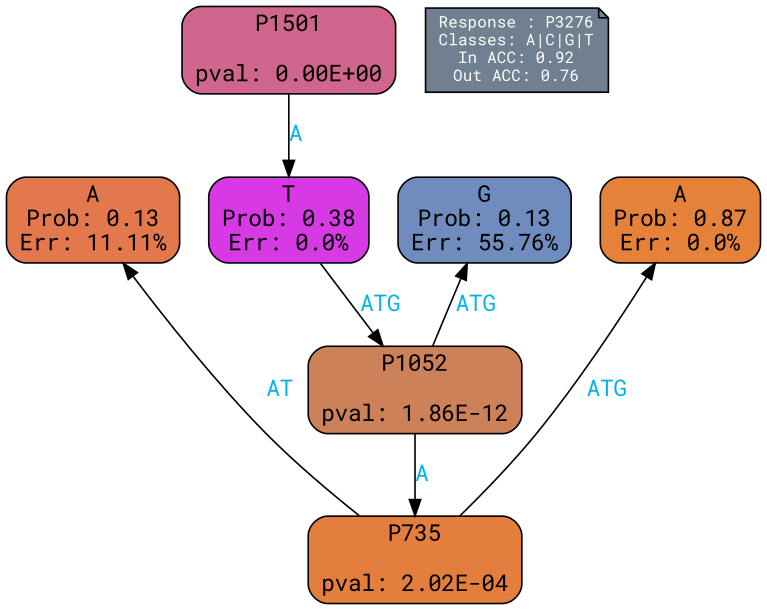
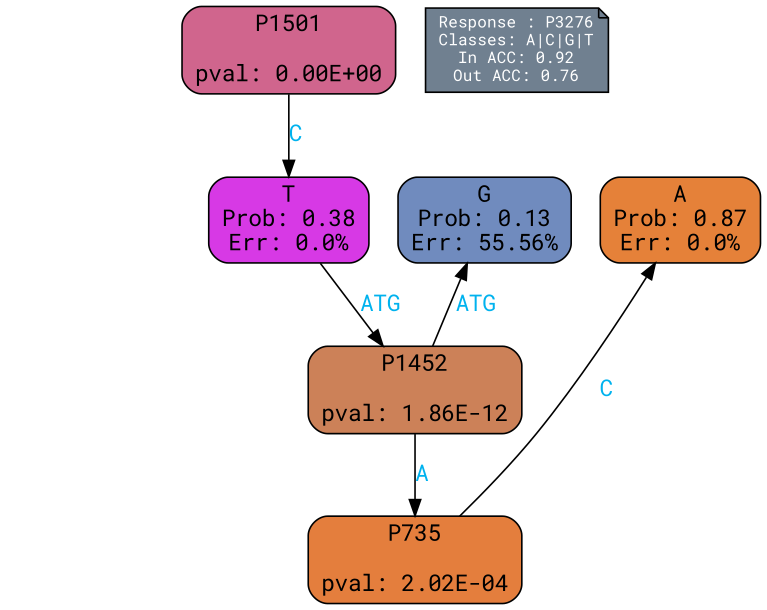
(296, 135) -> (296, 135)
(93, 220) -> none
(485, 220) -> (485, 220)
(415, 390) -> (415, 390)
(607, 390) -> (607, 390)
